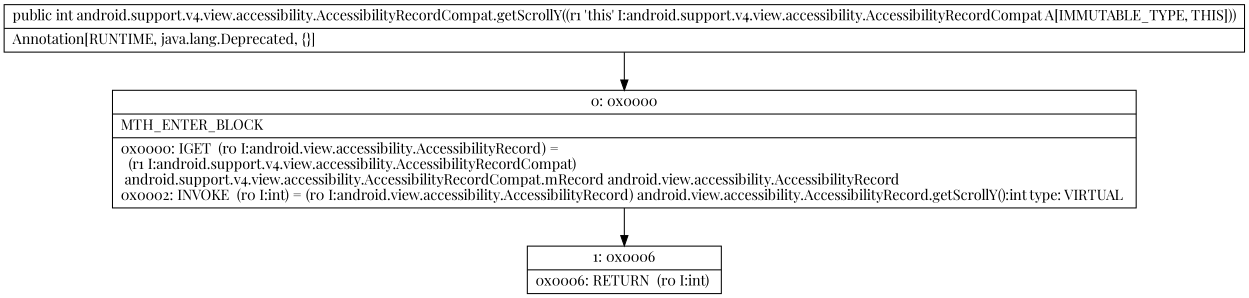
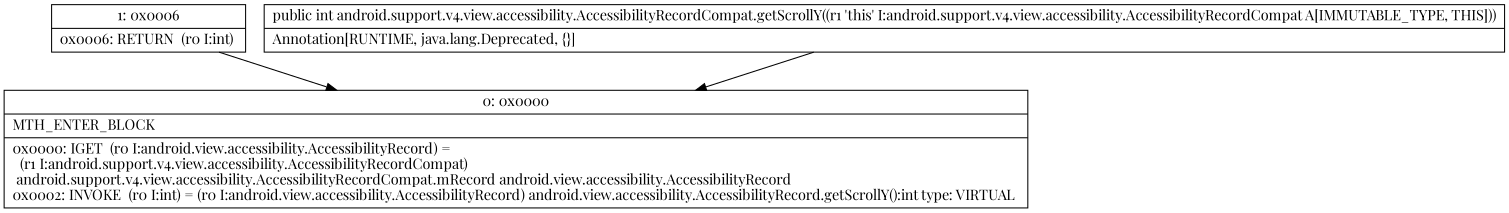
(624, 222) -> (273, 70)
